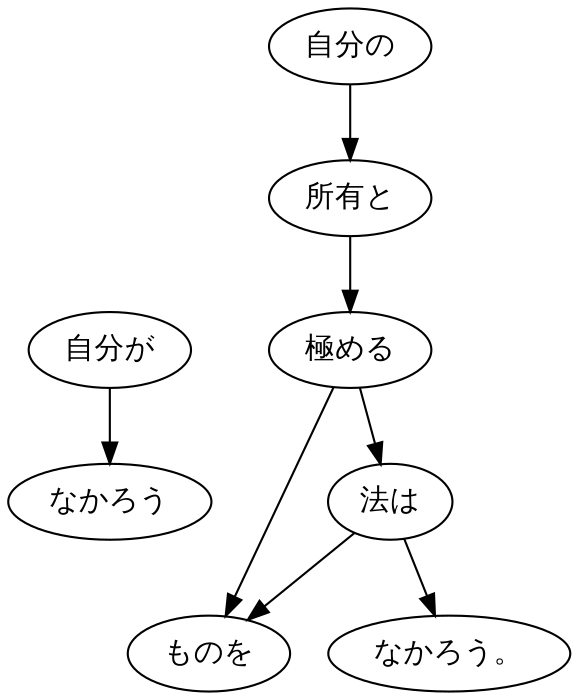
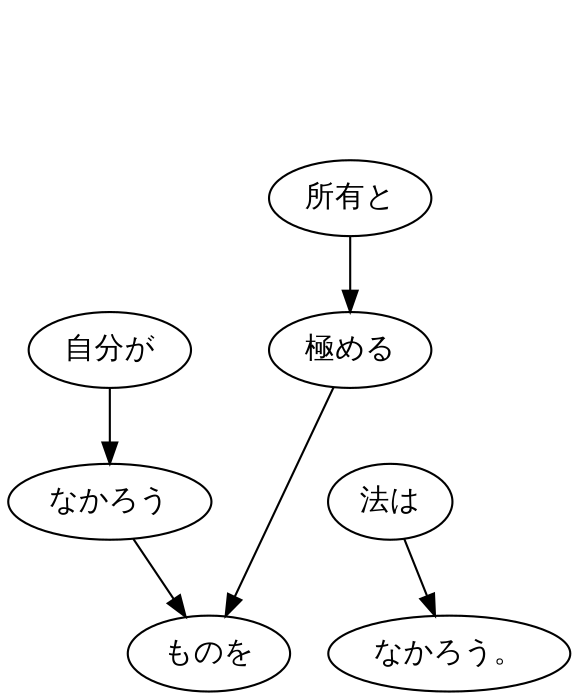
(350, 46) -> none
(367, 416) -> none
(309, 570) -> (154, 569)
